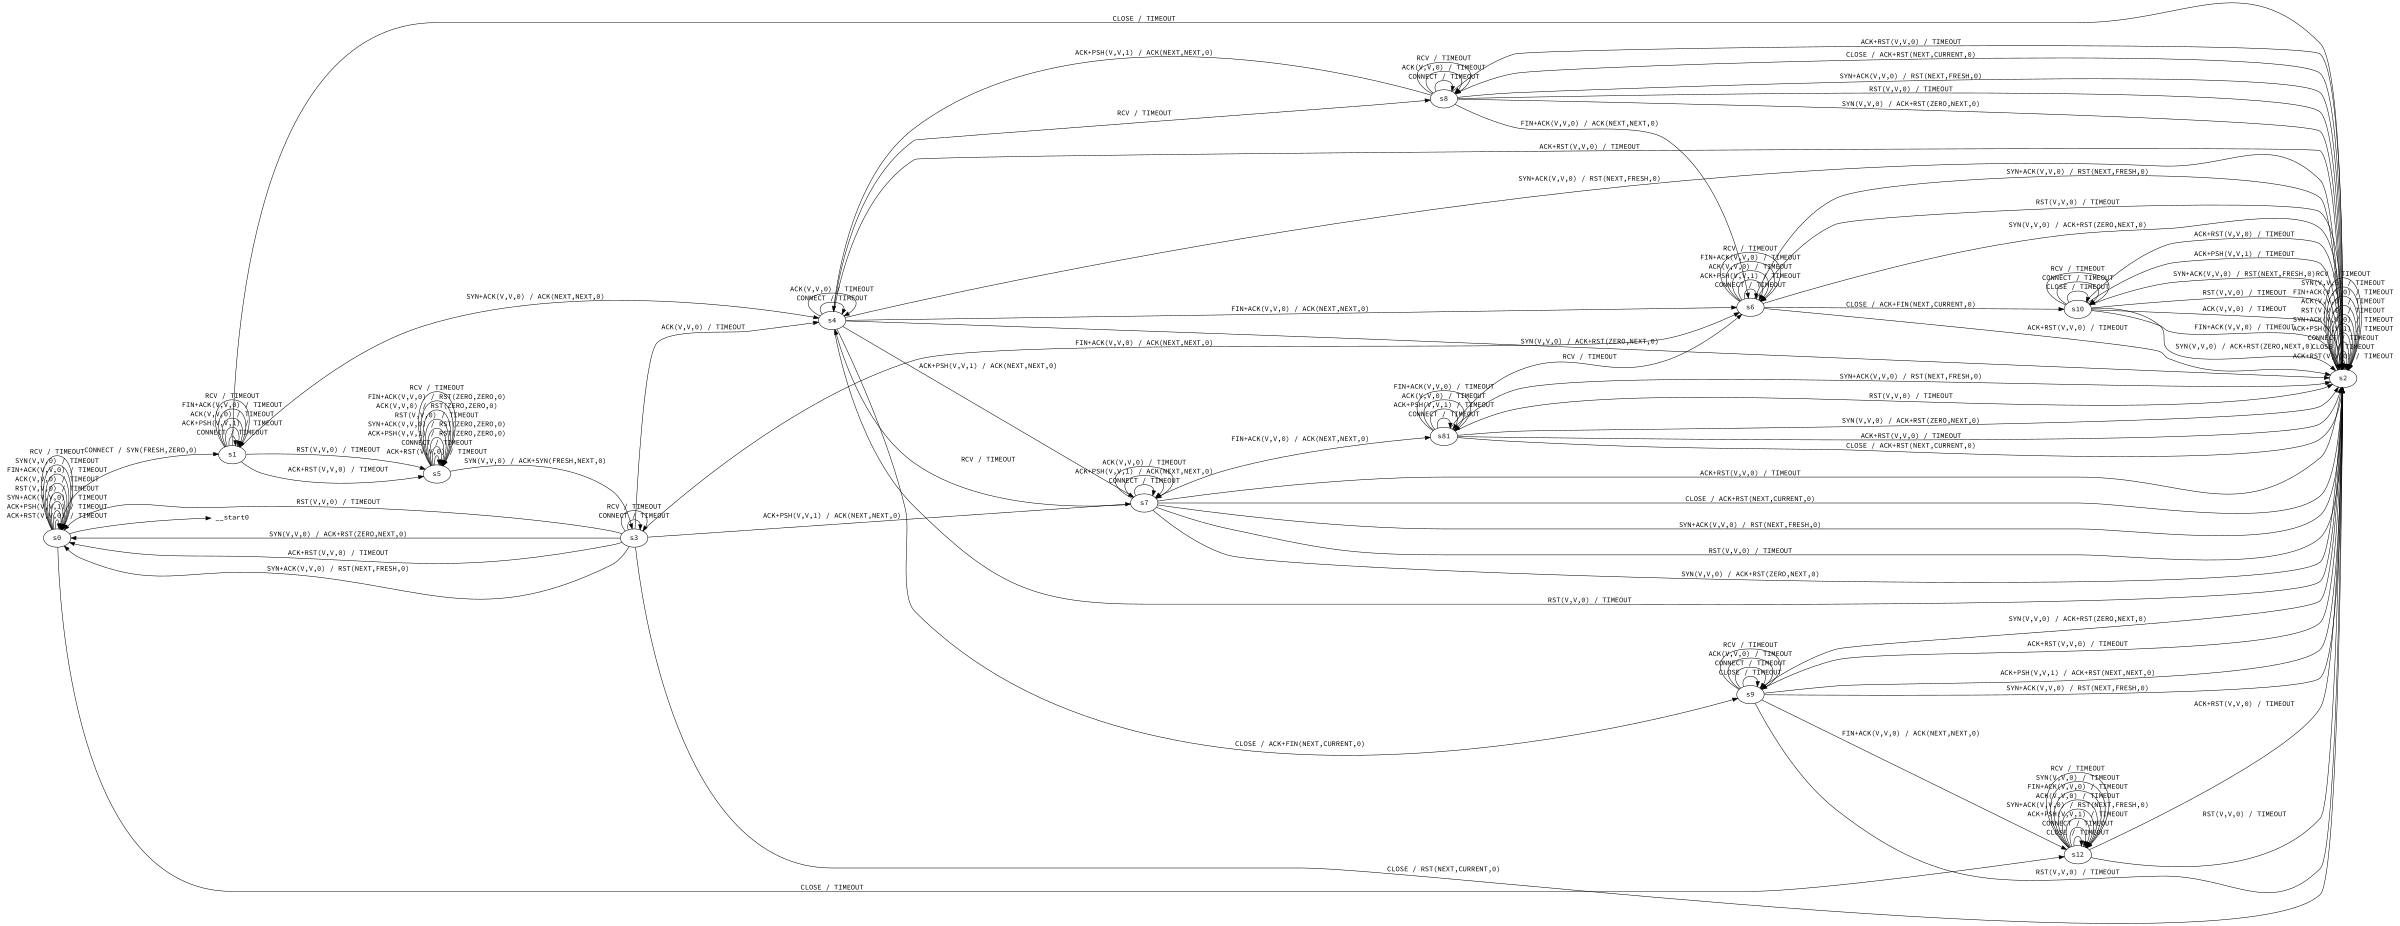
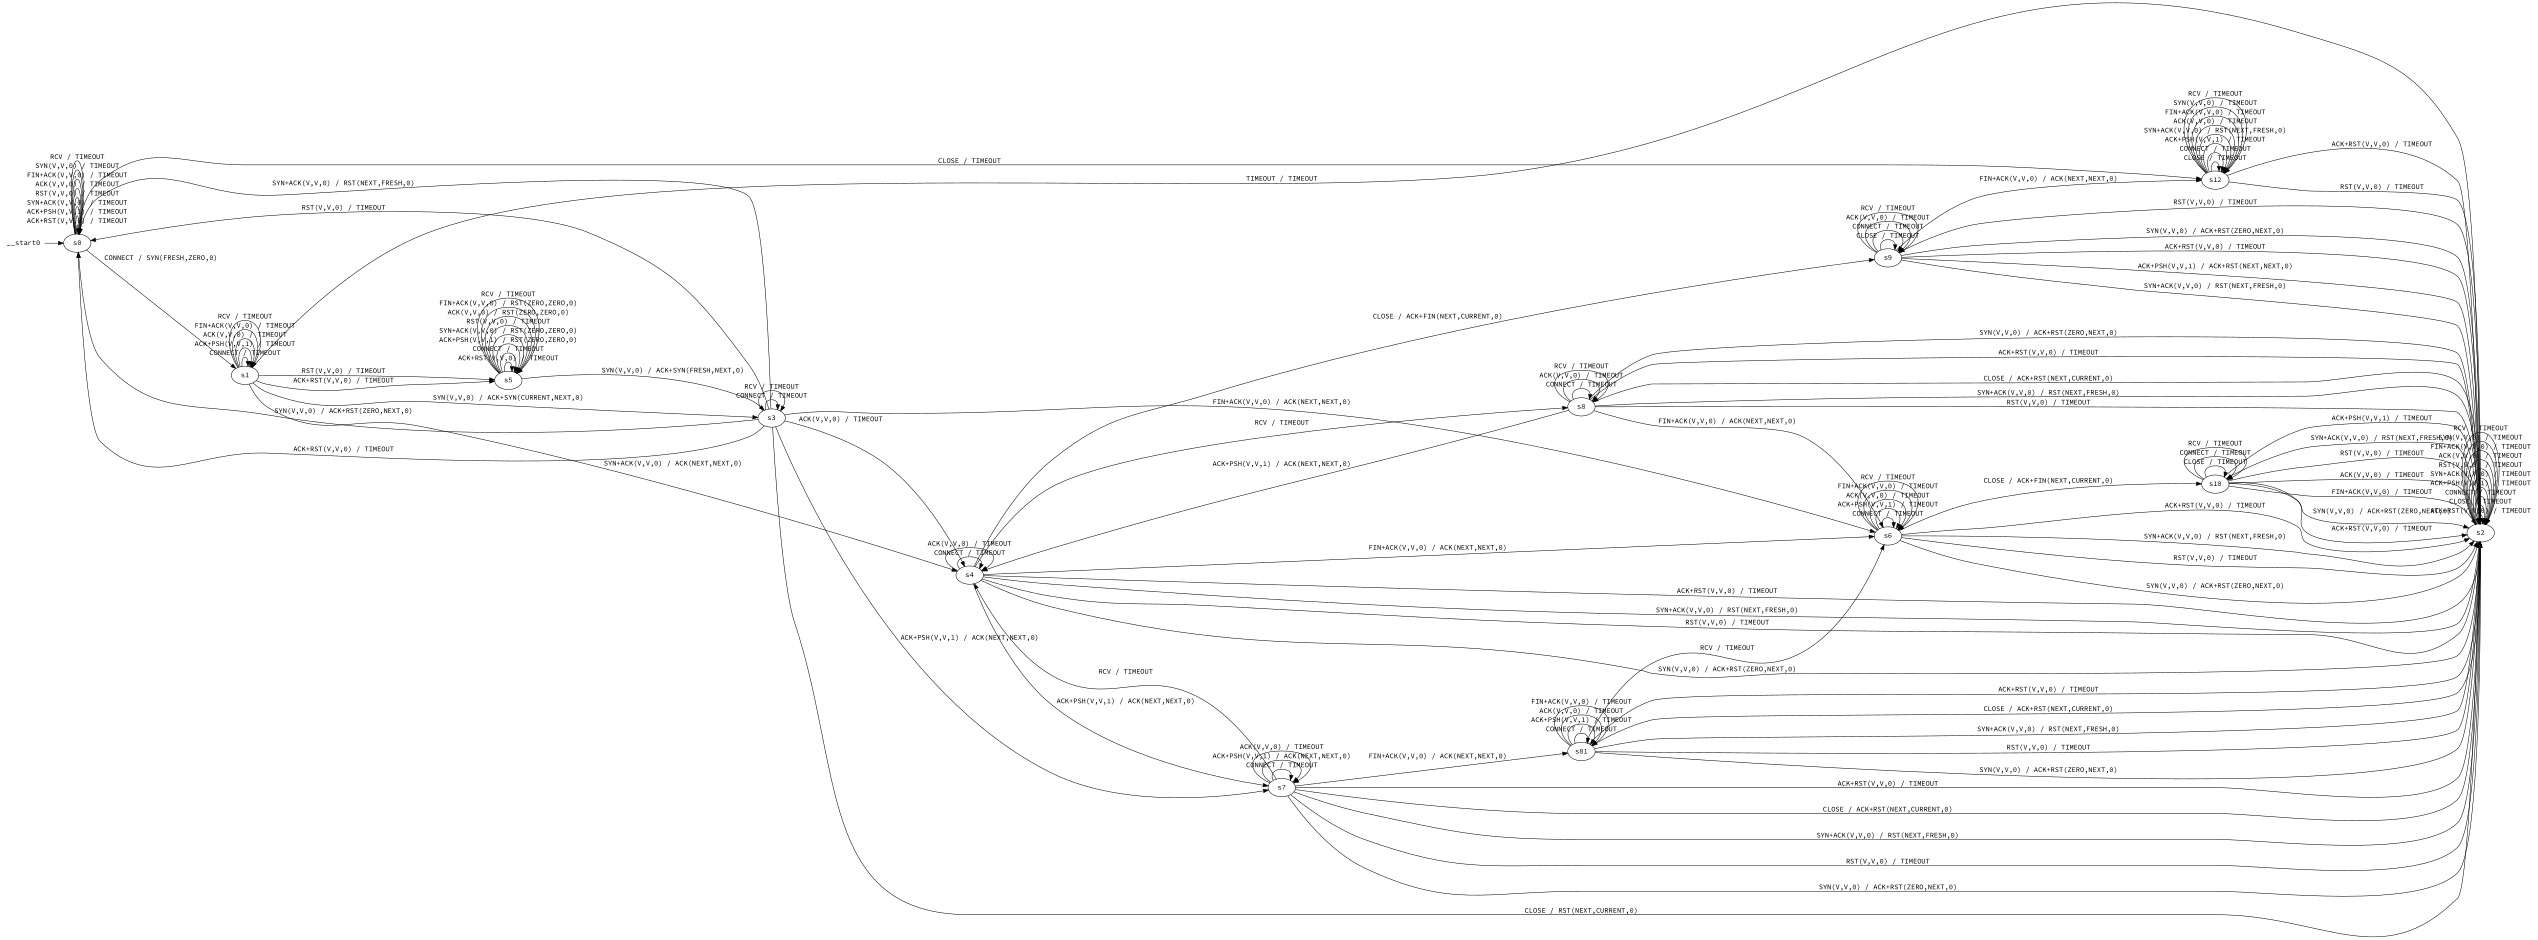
(1144, 19) -> (1282, 179)
none -> (501, 405)
(137, 523) -> (52, 243)
